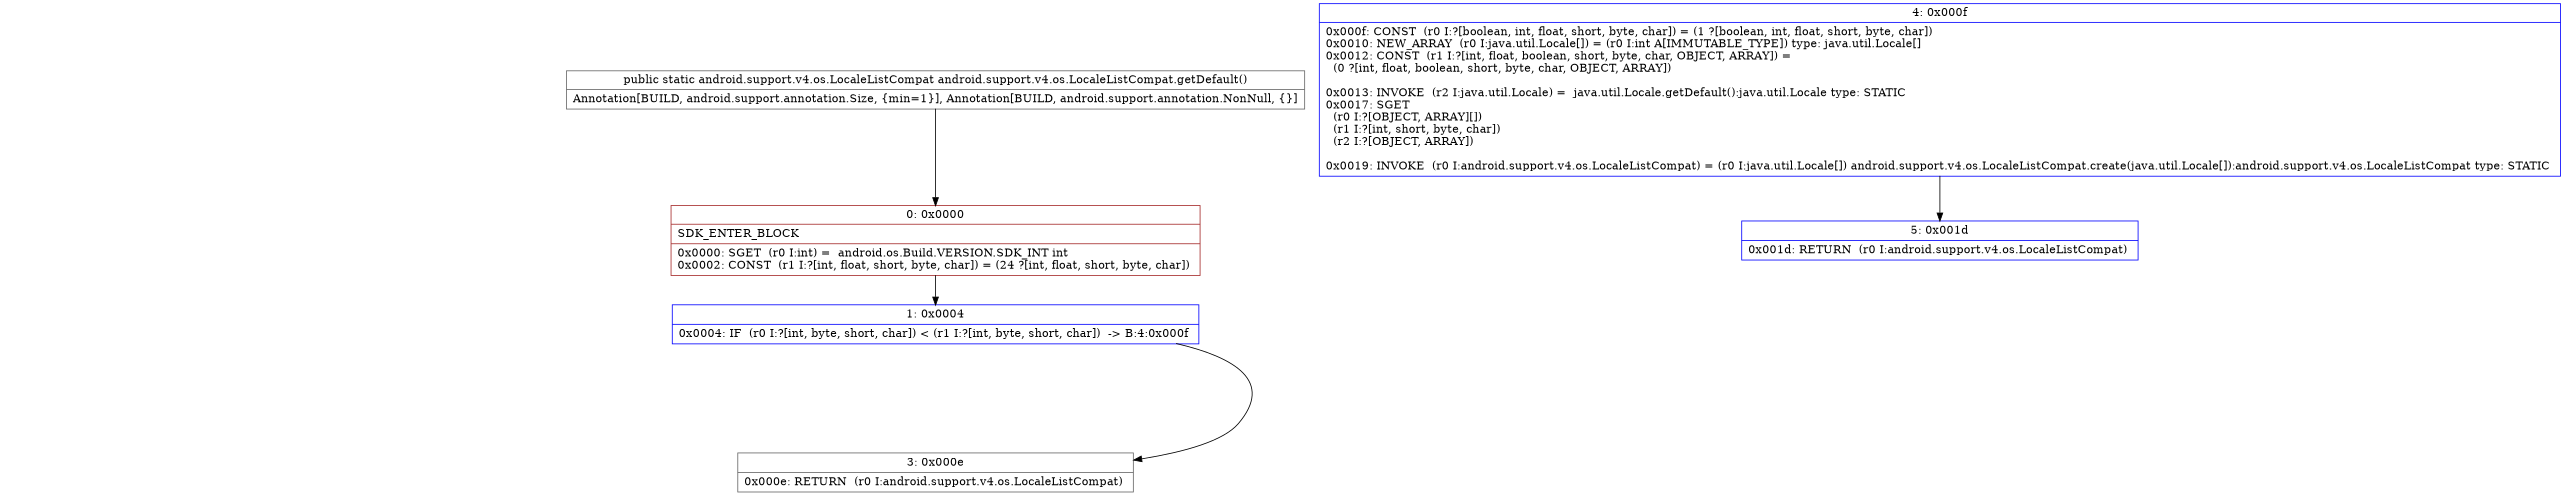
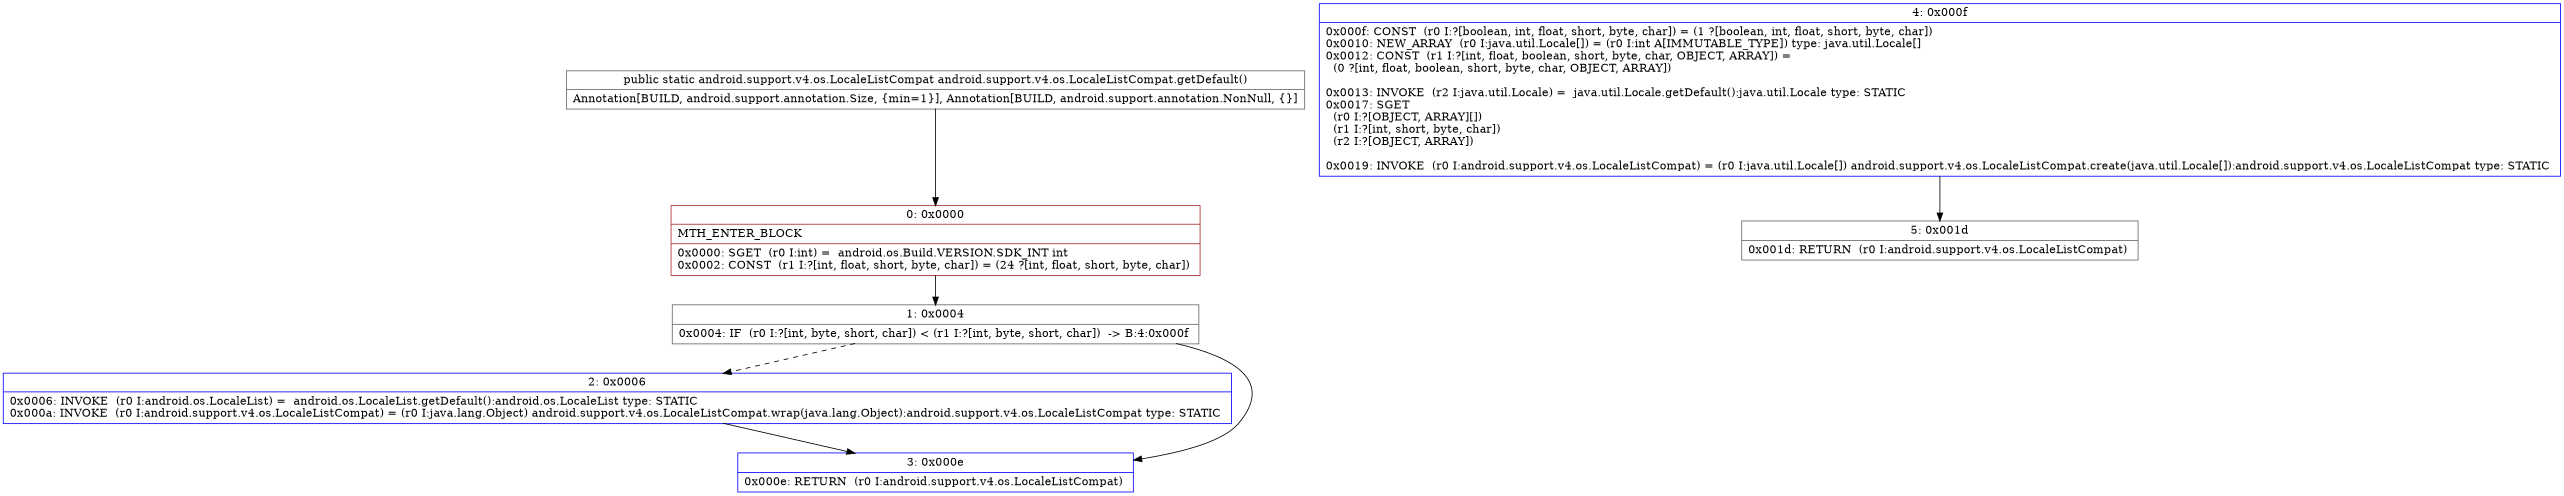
(739, 234) -> (740, 234)
(1940, 241) -> (1940, 241)
(936, 324) -> (936, 324)
none -> (617, 398)
(936, 472) -> (936, 472)
